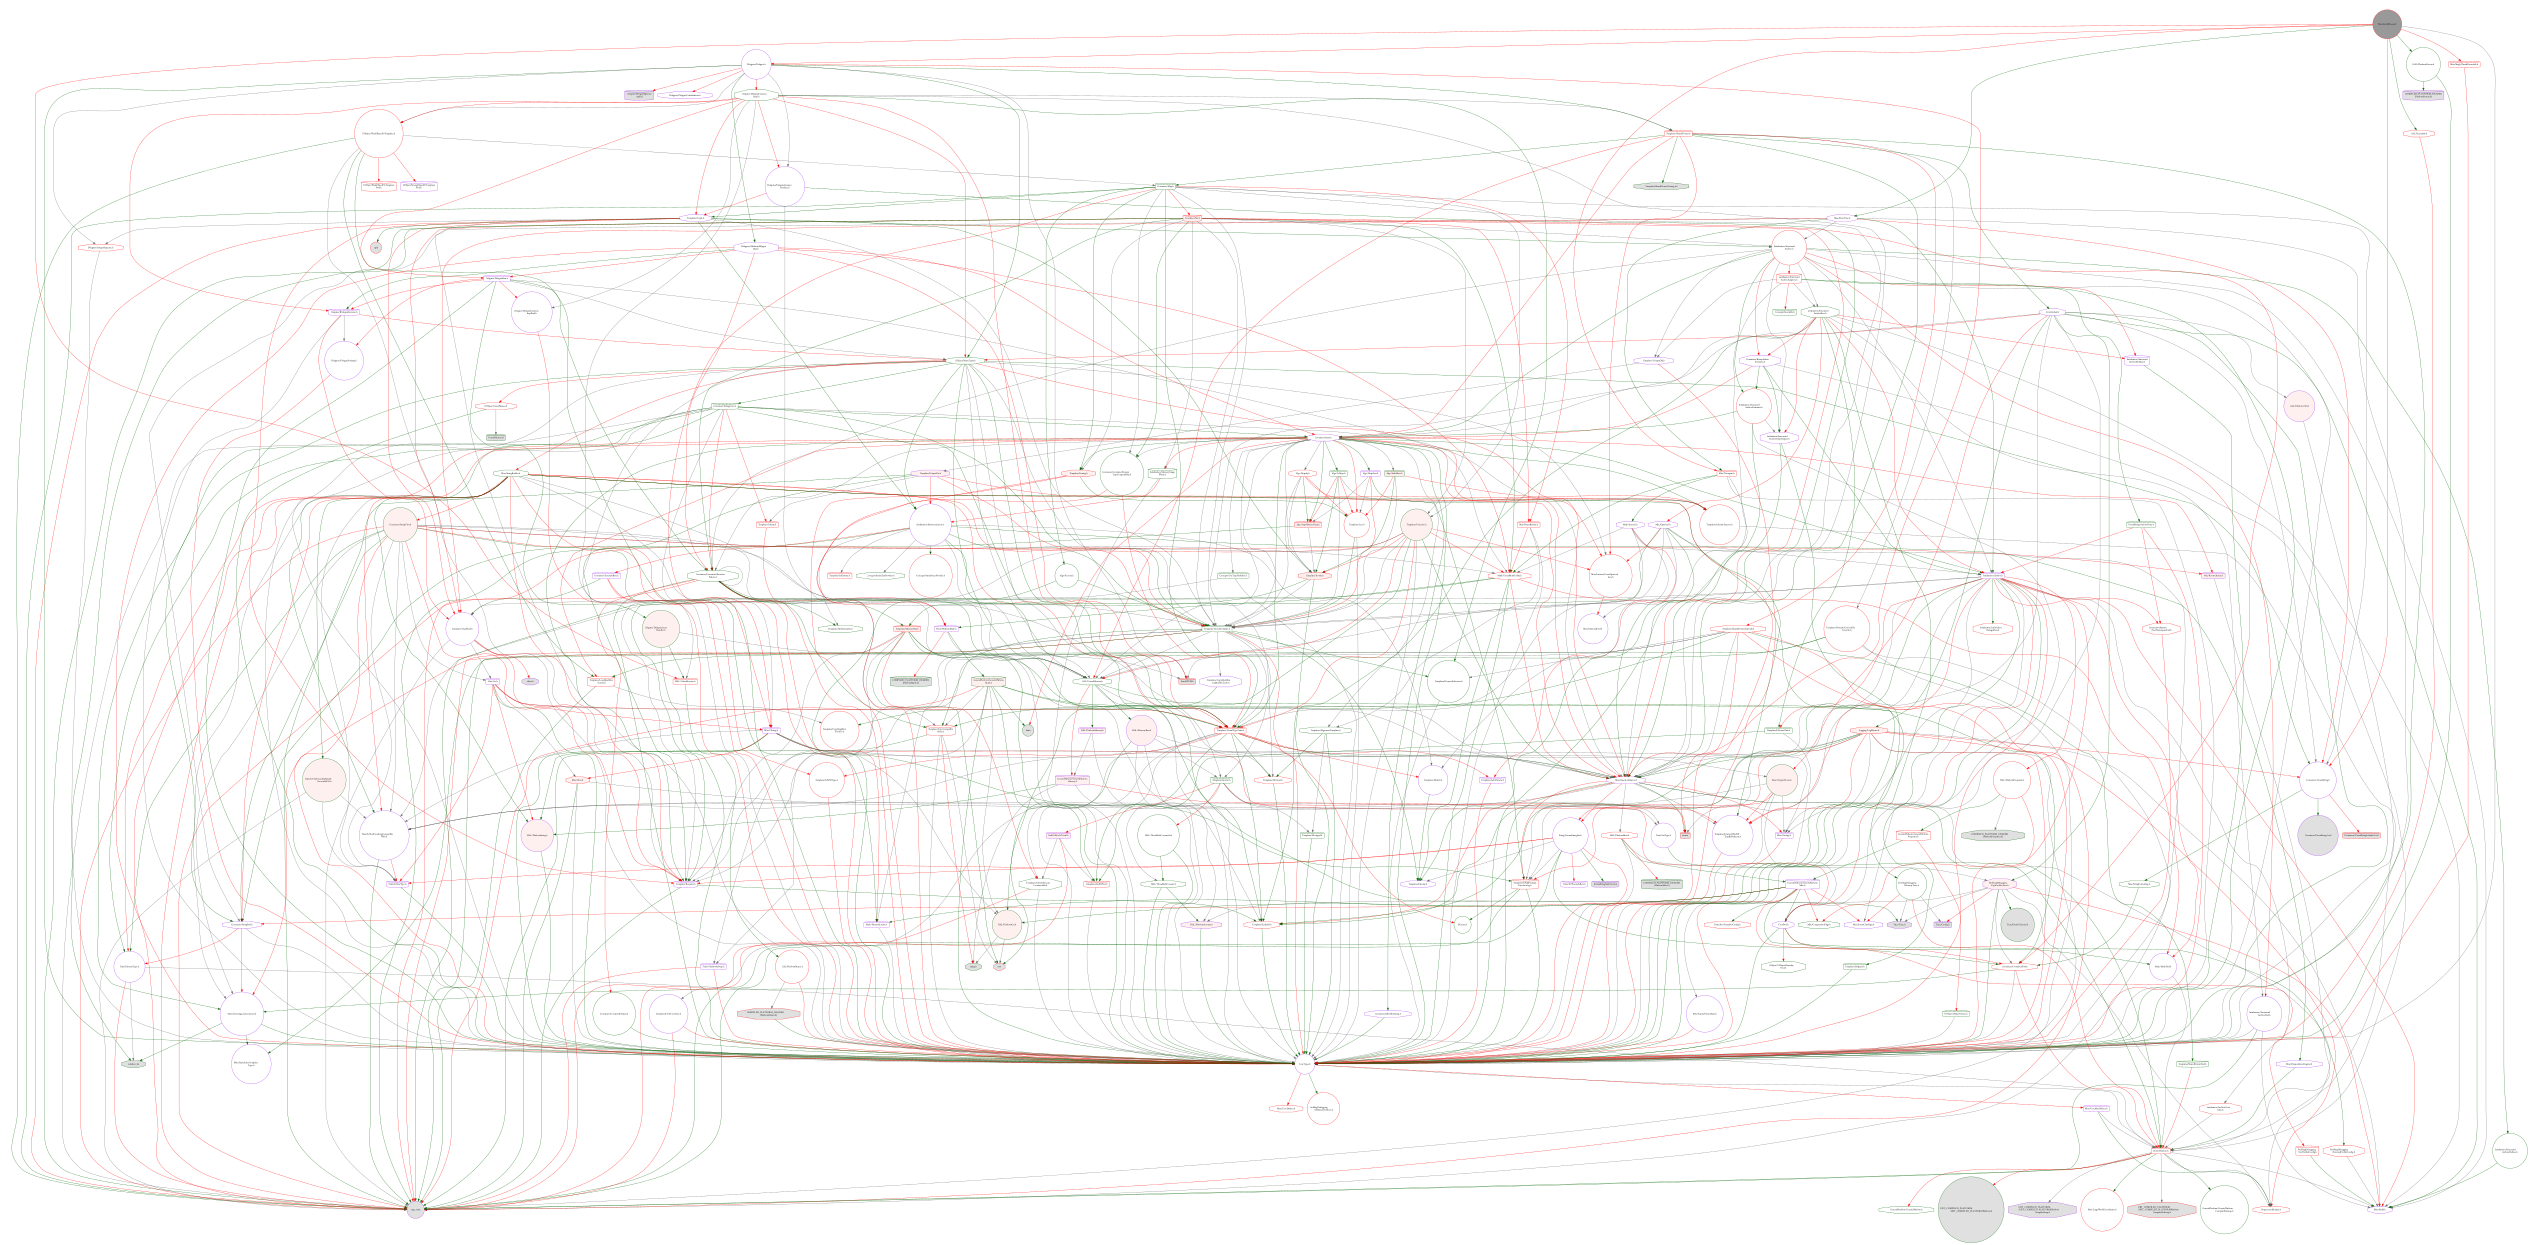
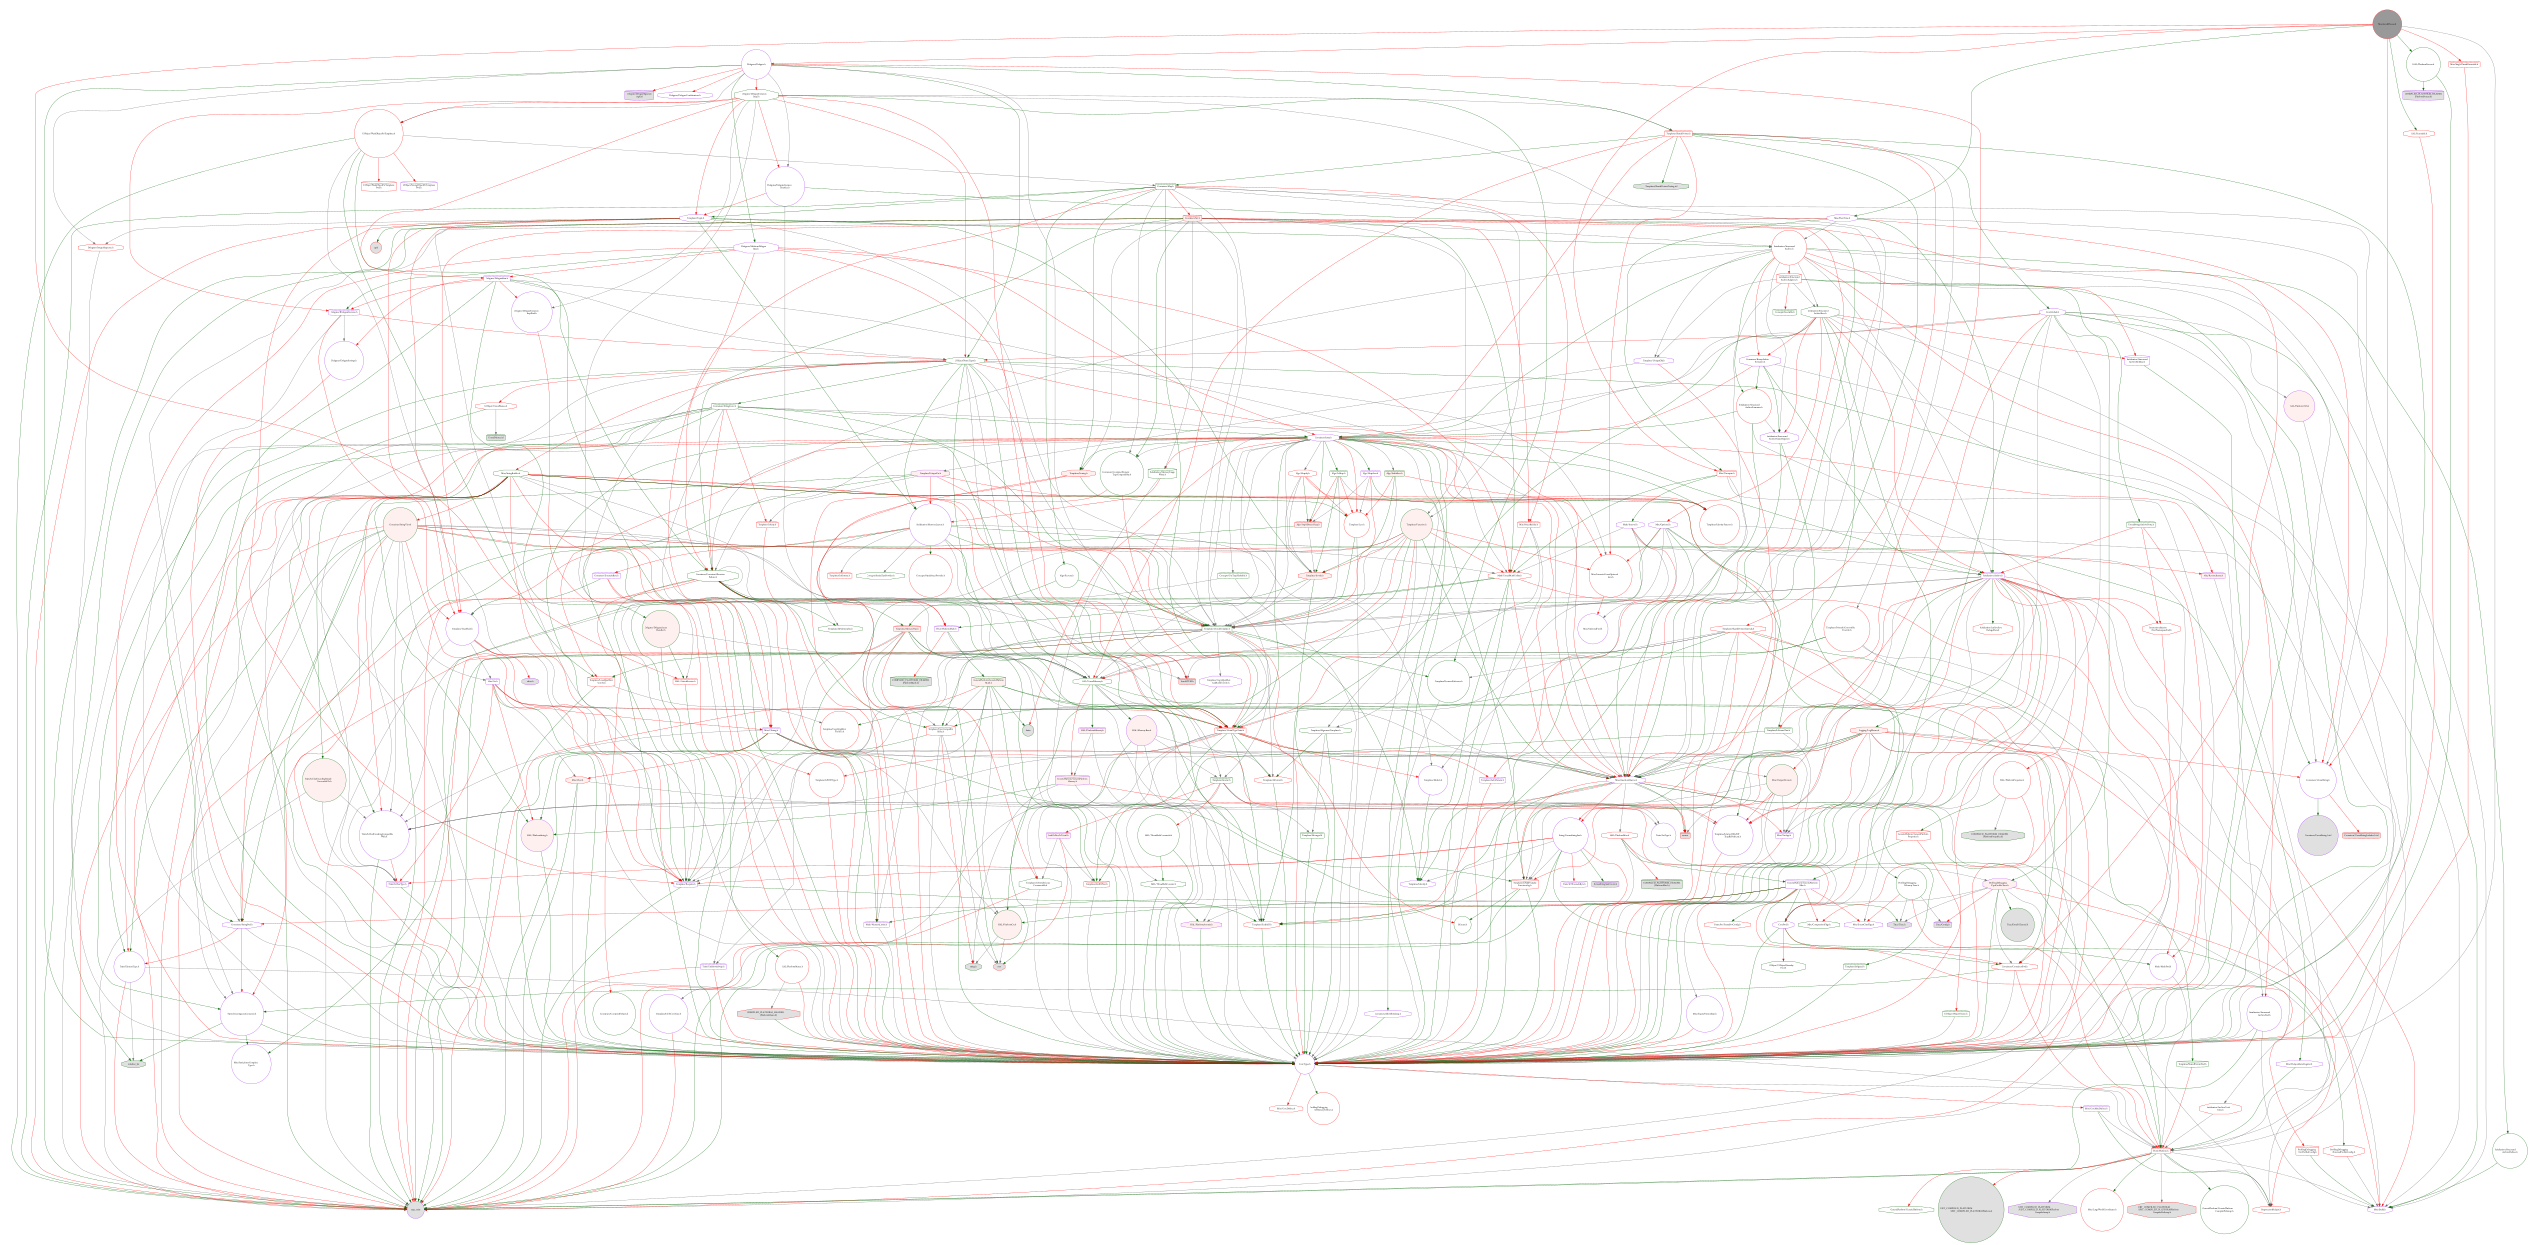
(2139, 884) -> none
